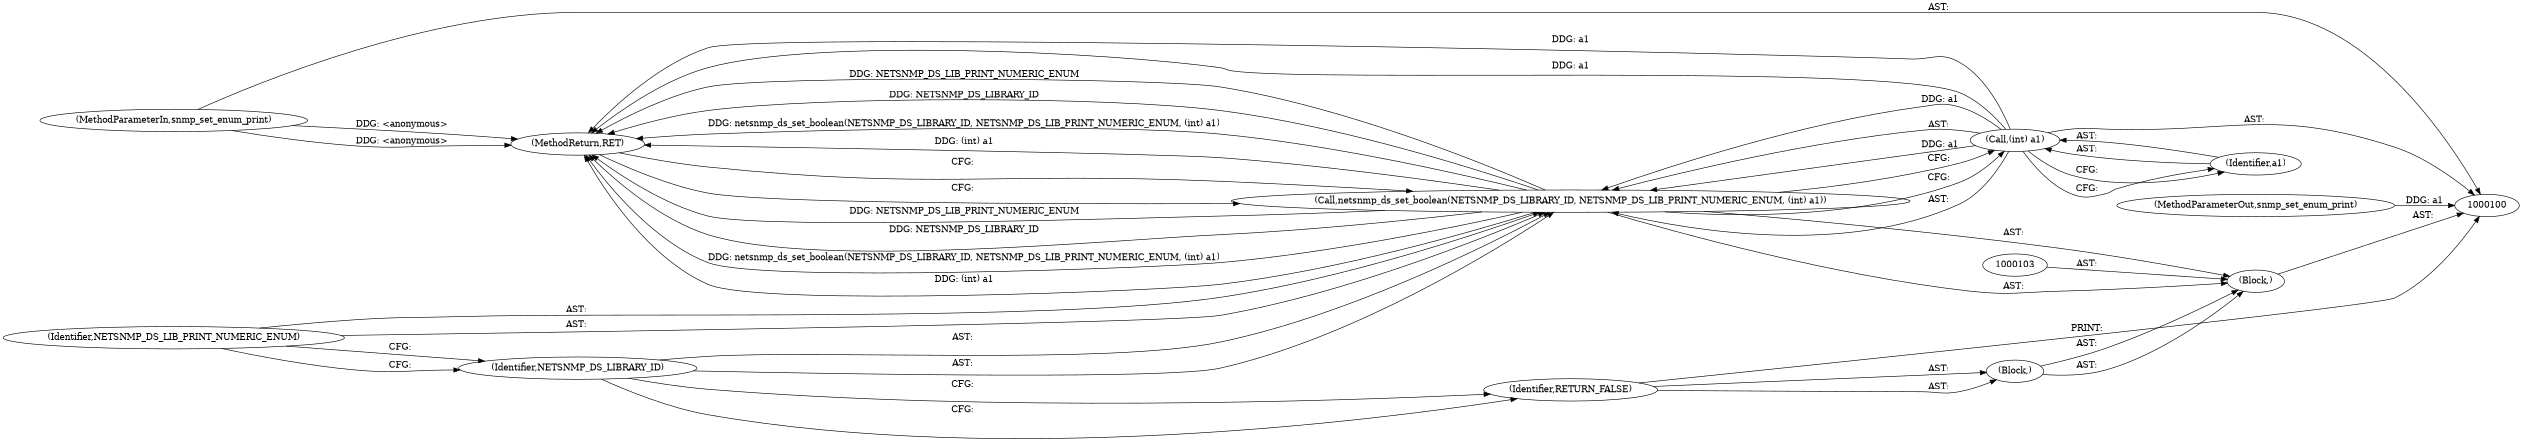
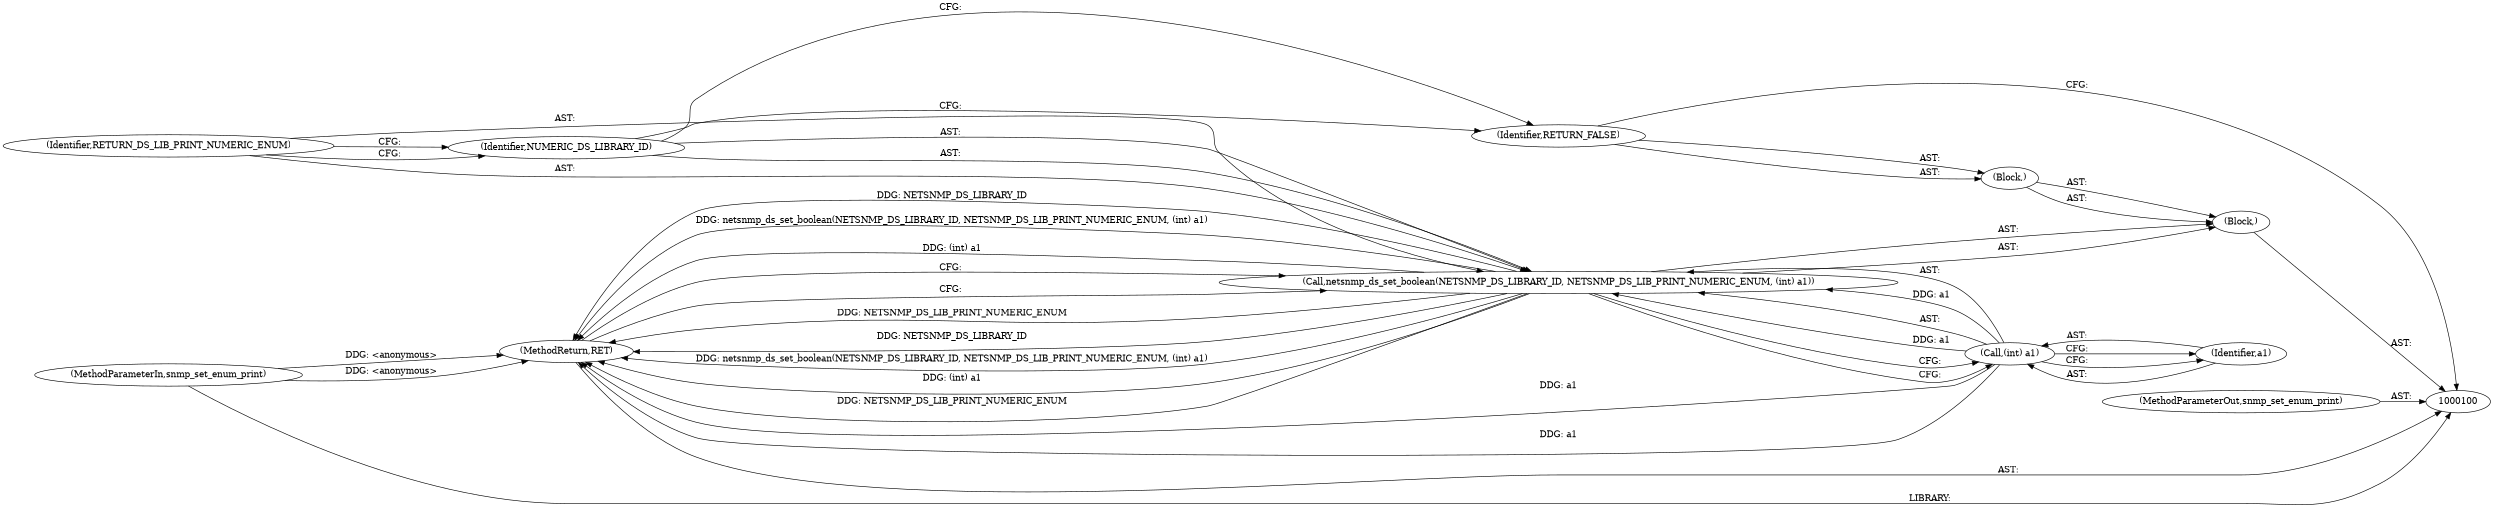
(1940, 8) -> (1931, 499)
(2266, 125) -> (1493, 476)
(2425, 201) -> (2403, 397)
(2015, 265) -> none
(2088, 329) -> (2078, 85)
(174, 338) -> (169, 146)
(578, 368) -> (566, 148)
